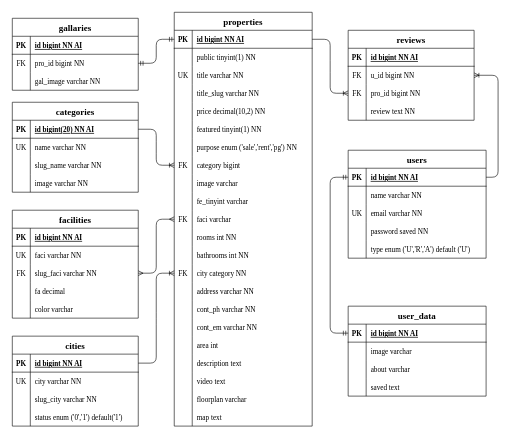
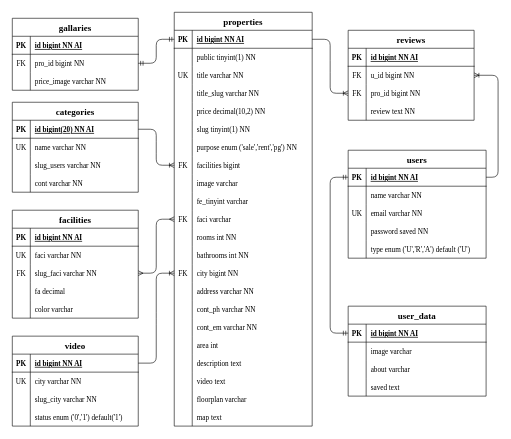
(71, 82) -> (75, 82)
(237, 130) -> (228, 130)
(72, 166) -> (74, 166)
(224, 166) -> (225, 166)
(64, 184) -> (63, 184)
(226, 274) -> (220, 274)
(75, 346) -> (75, 346)
